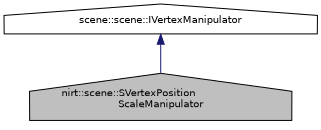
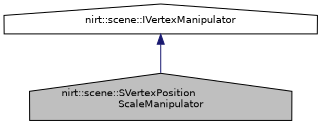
(161, 21) -> (161, 21)
